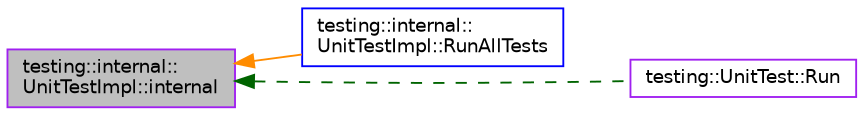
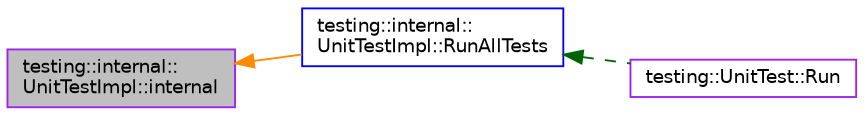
(442, 83) -> (606, 60)
